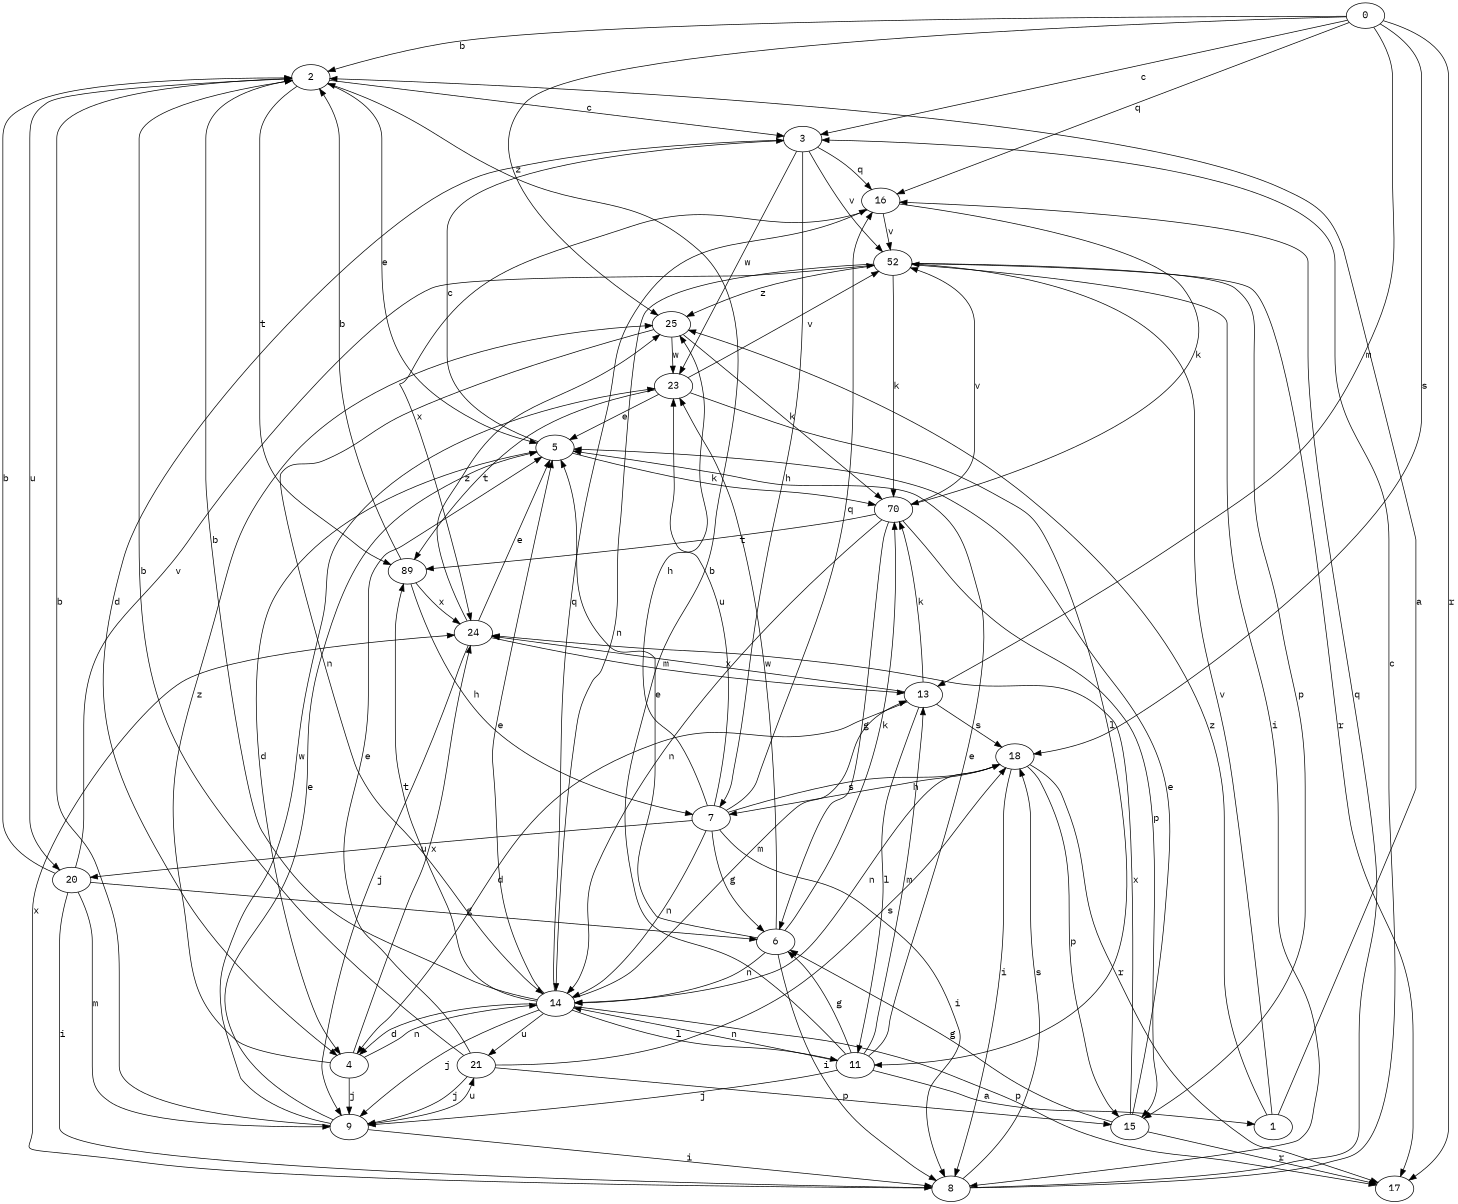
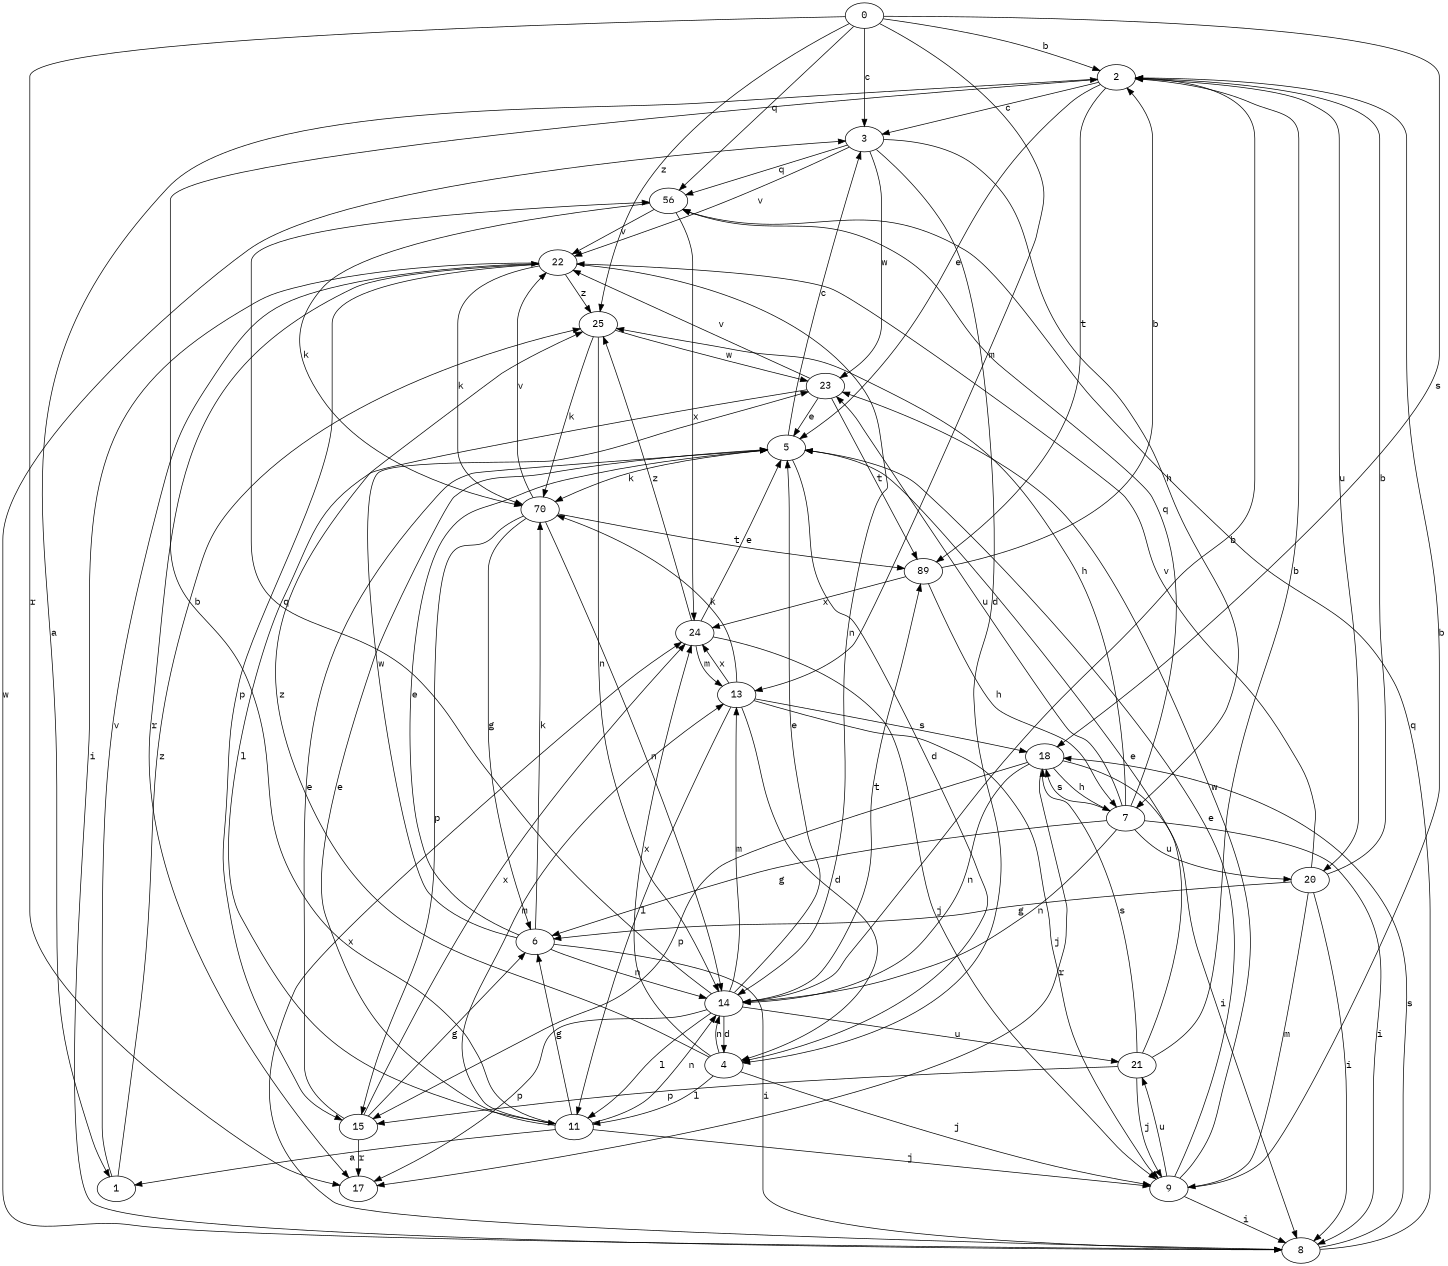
(1299, 197) -> (143, 219)
(881, 201) -> (669, 201)
(893, 263) -> (558, 263)
(1392, 664) -> (6, 695)
(447, 1051) -> (1038, 855)
none -> (660, 1108)
